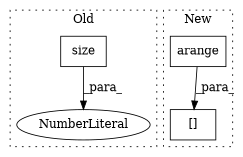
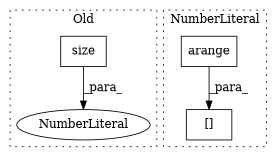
(198, 20) -> (215, 20)
